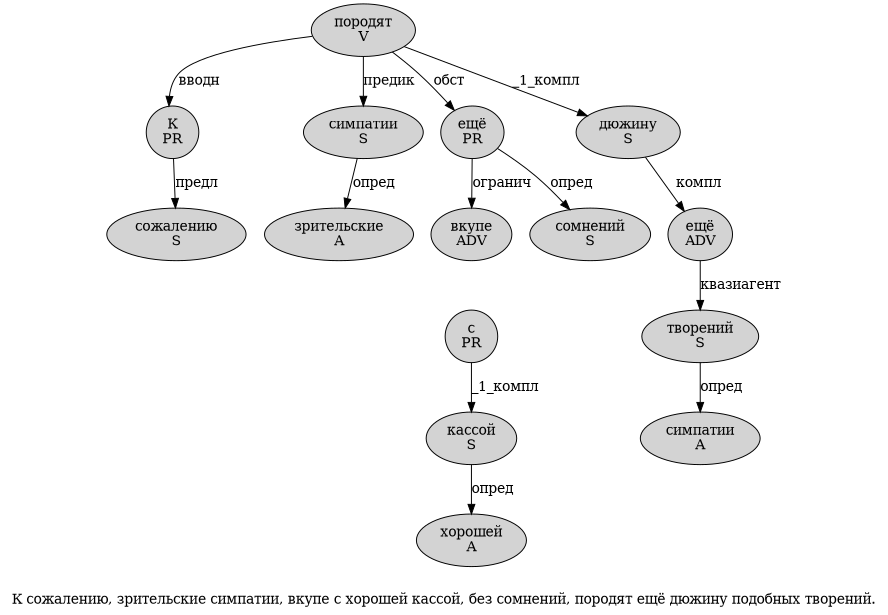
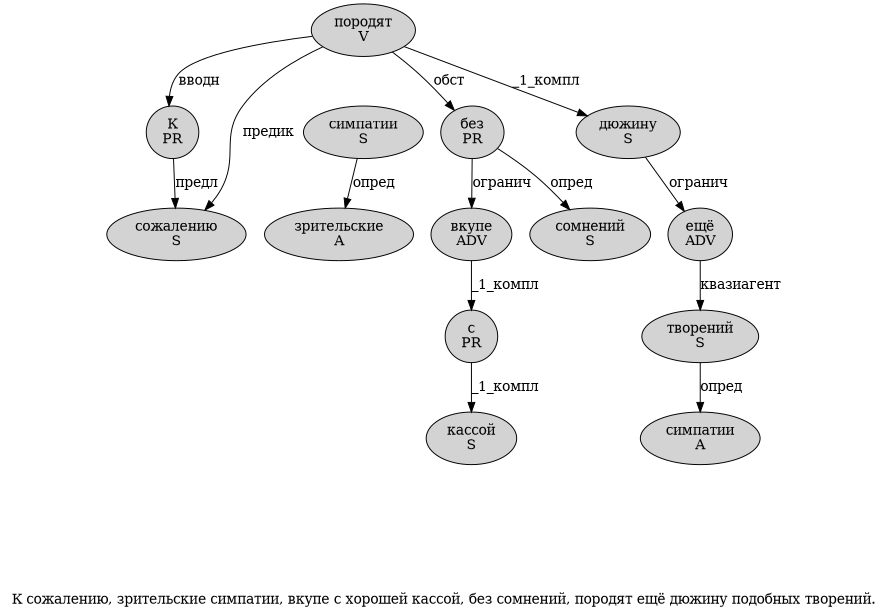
(363, 76) -> (242, 107)
(472, 132) -> (472, 132)
(699, 183) -> (699, 183)
none -> (471, 280)
(471, 540) -> none
